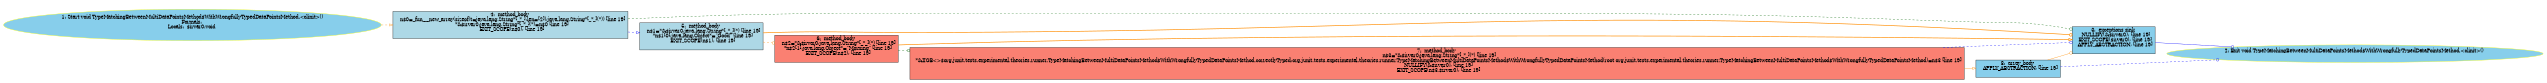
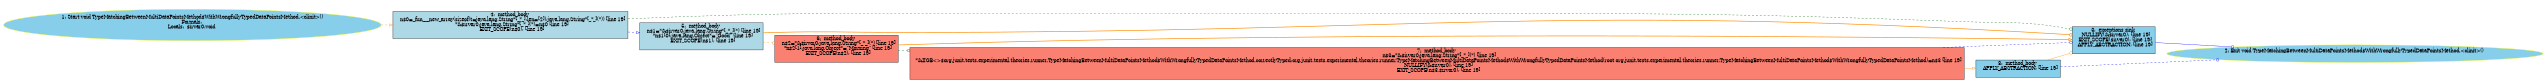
(2018, 69) -> (2018, 69)
